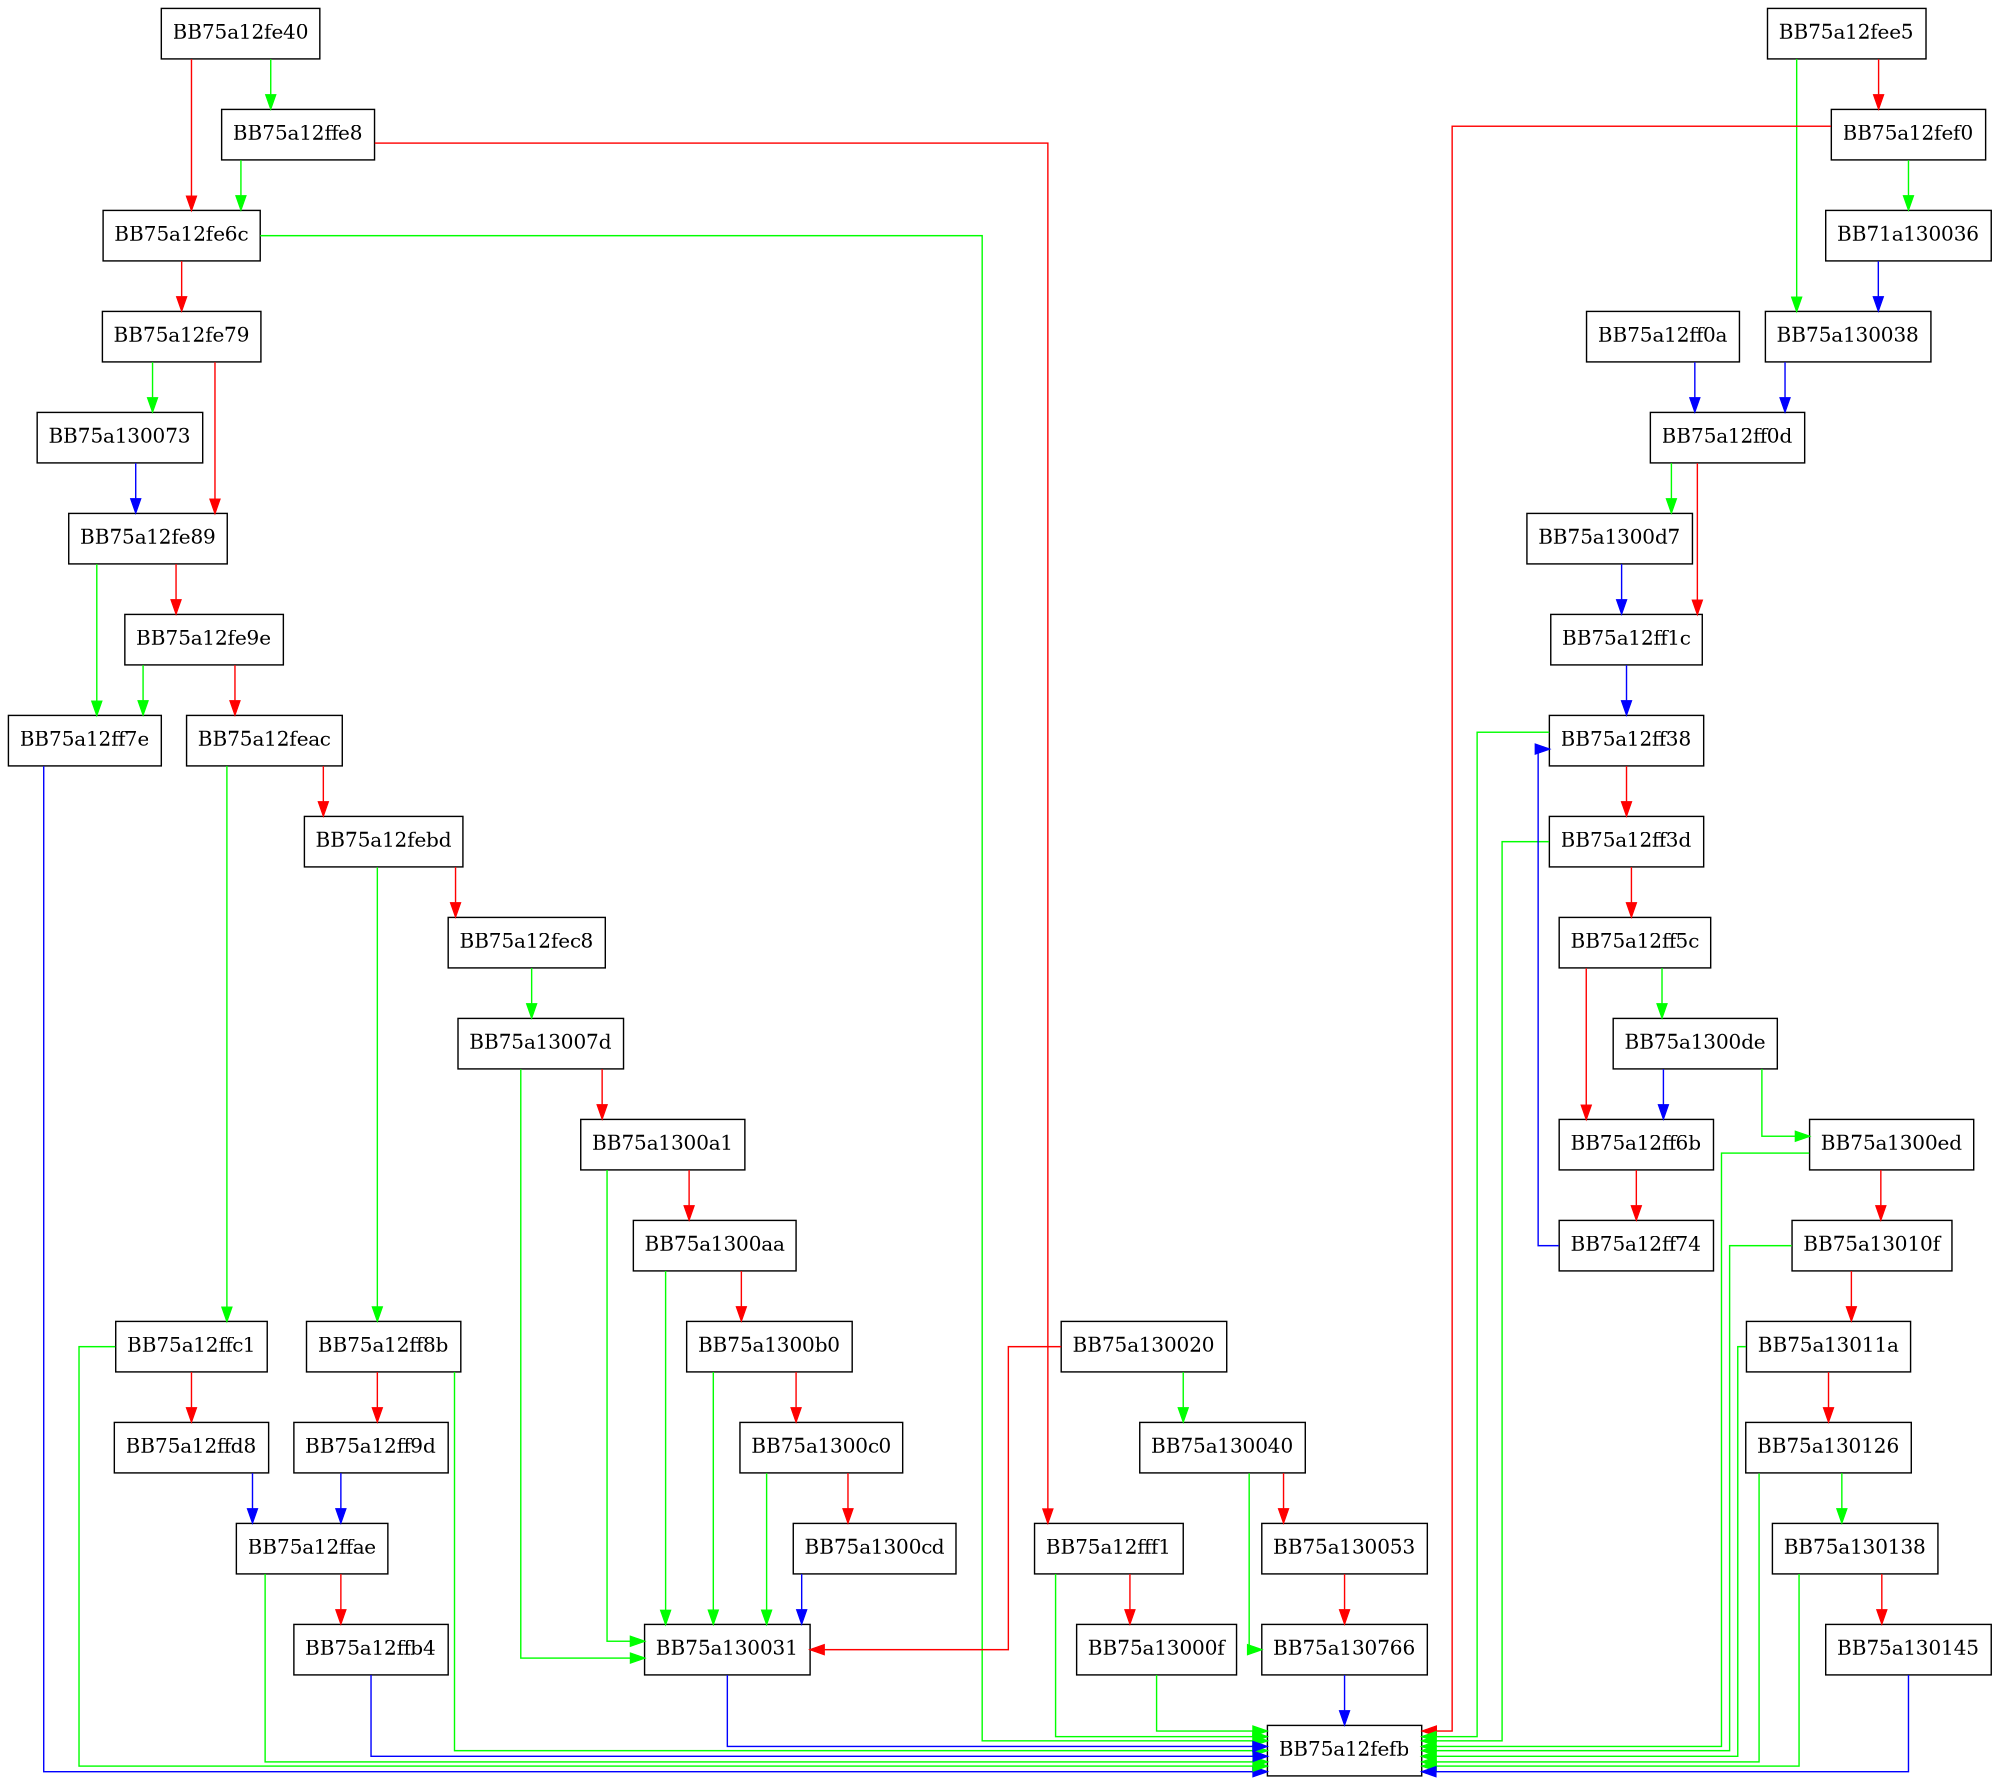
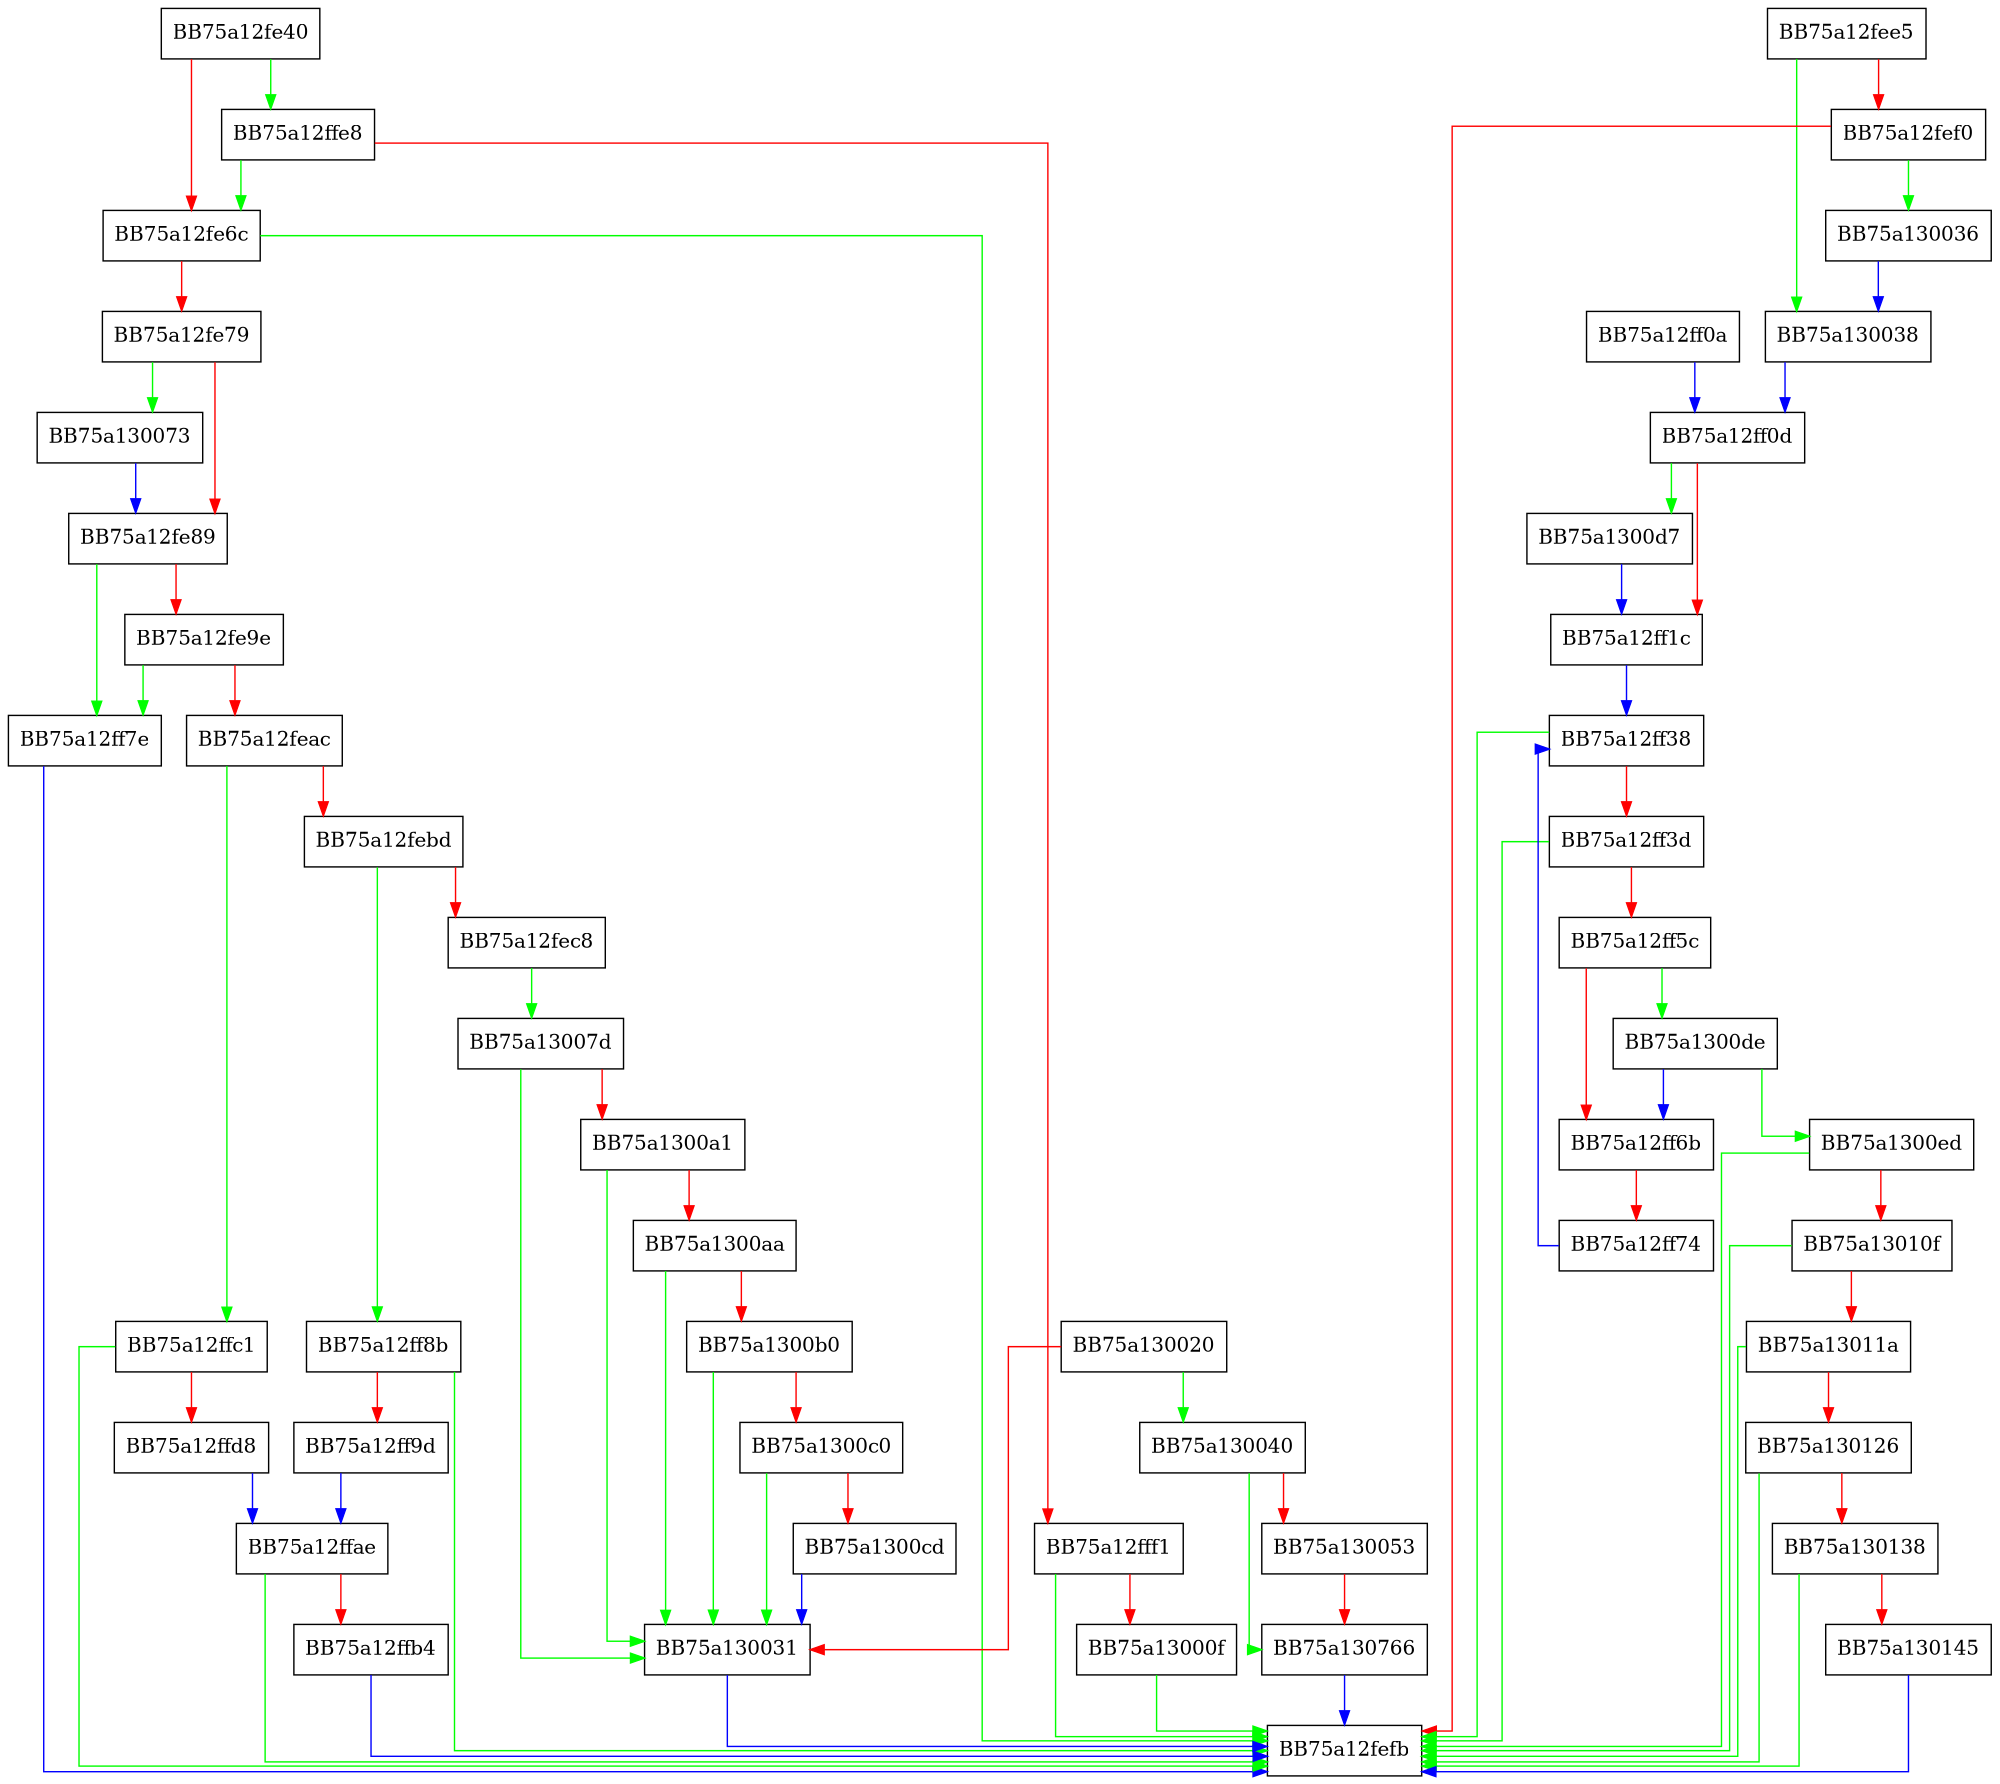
(1908, 236) -> (1908, 236)
(1842, 1491) -> (1842, 1491)
